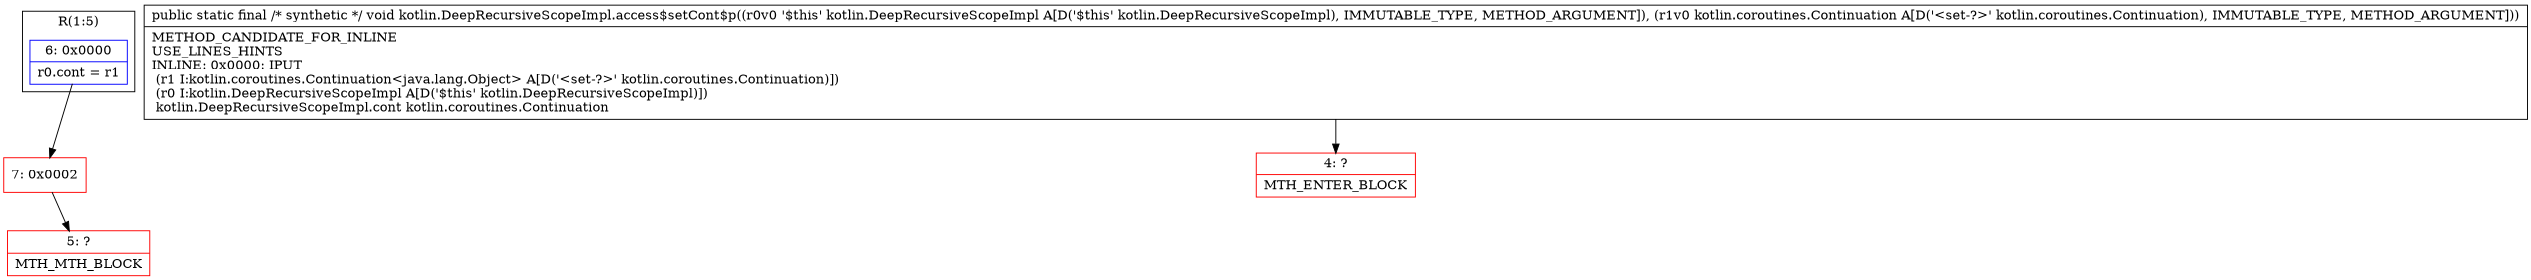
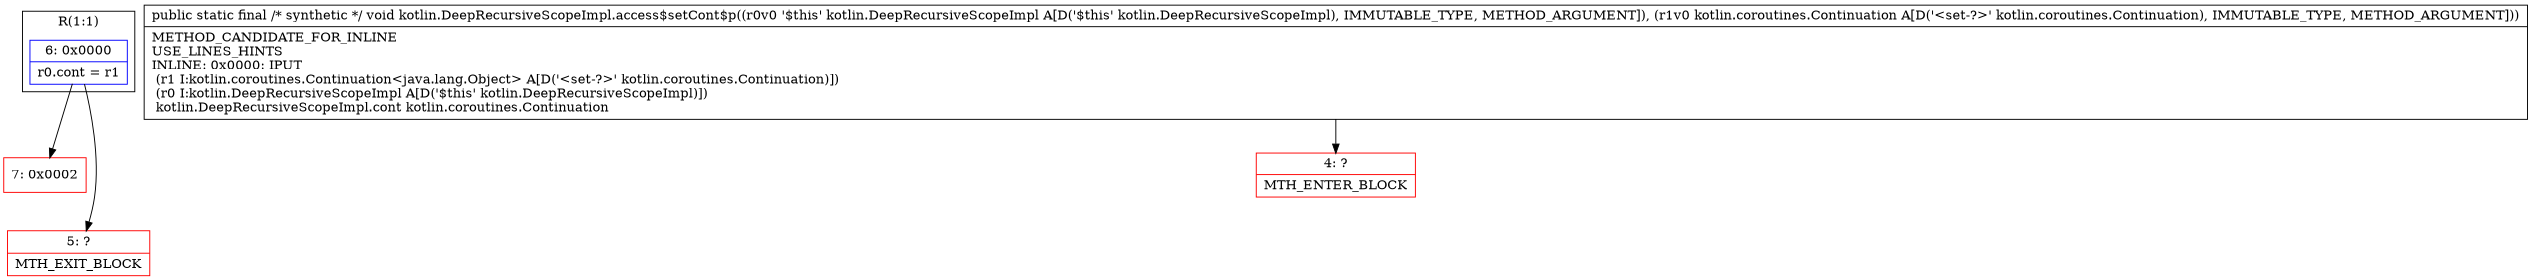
(79, 22) -> (79, 22)
(59, 207) -> (96, 153)
(79, 264) -> (79, 264)
